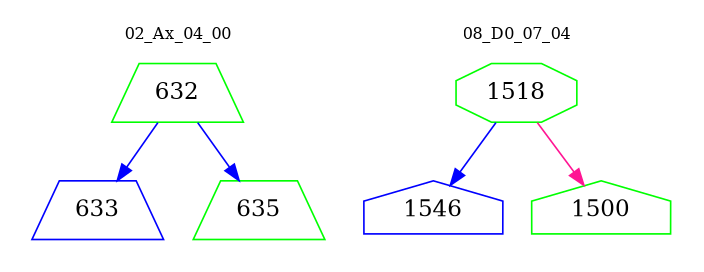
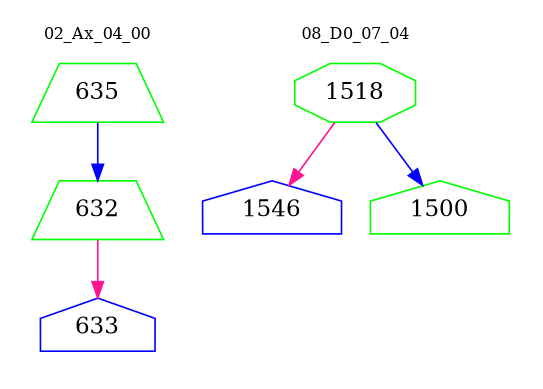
(142, 145) -> (98, 261)
(214, 145) -> (98, 144)
(478, 147) -> (317, 147)
(556, 147) -> (394, 147)
(98, 210) -> (98, 327)
